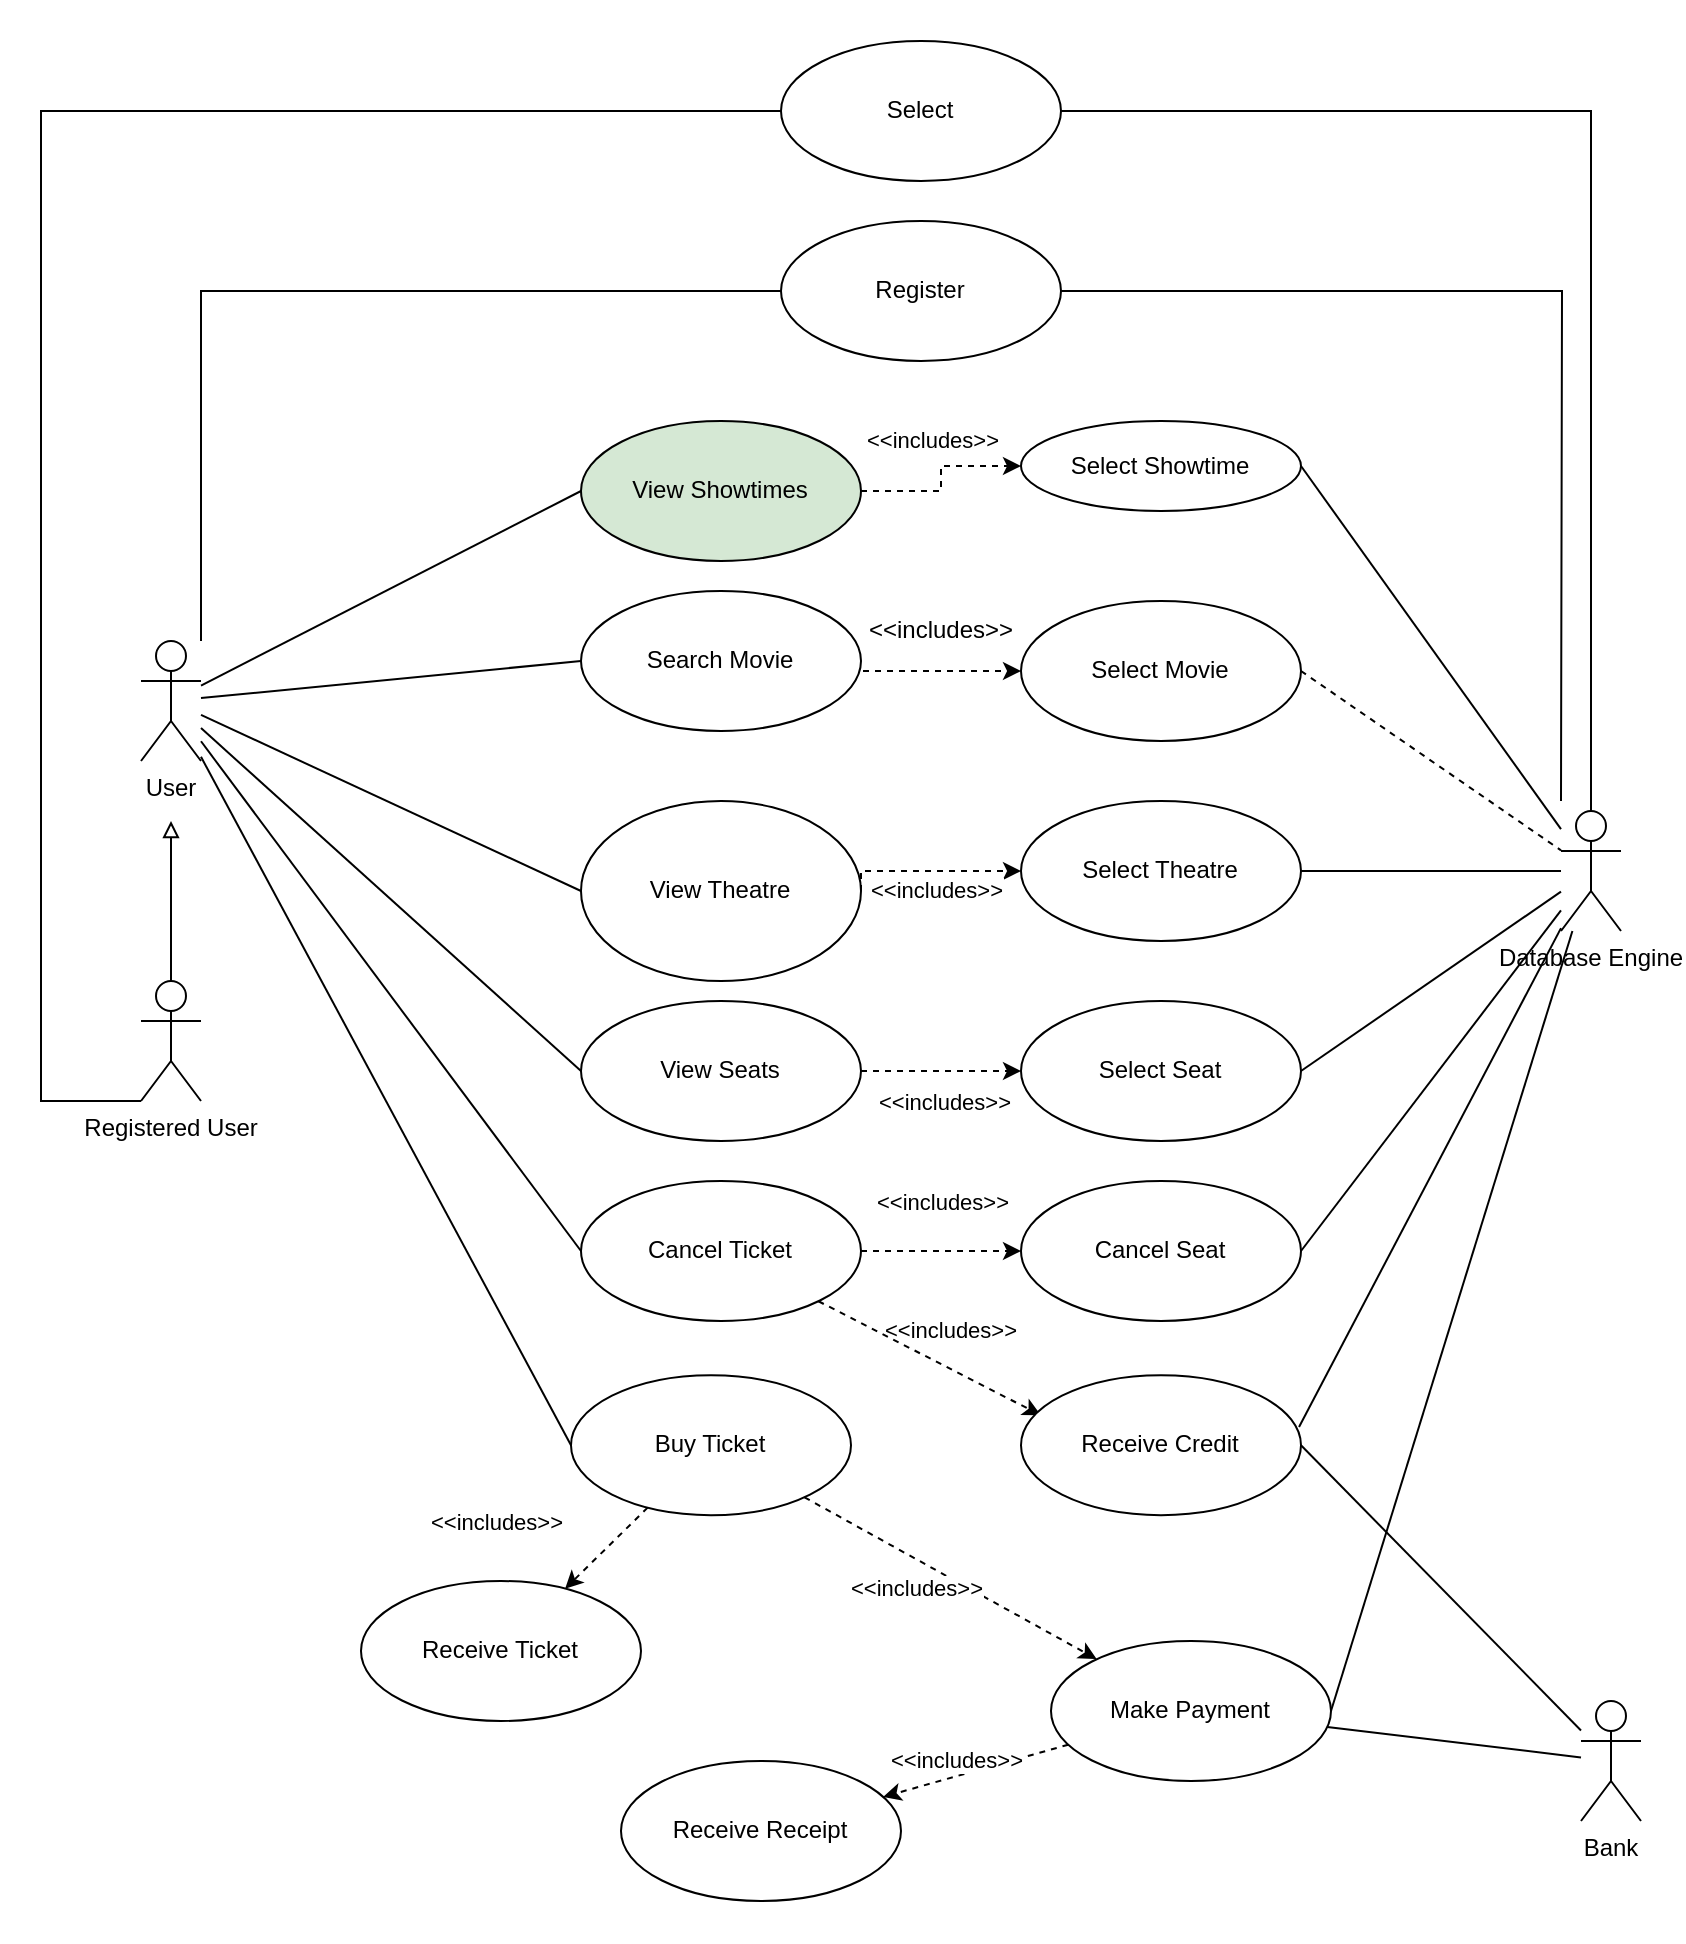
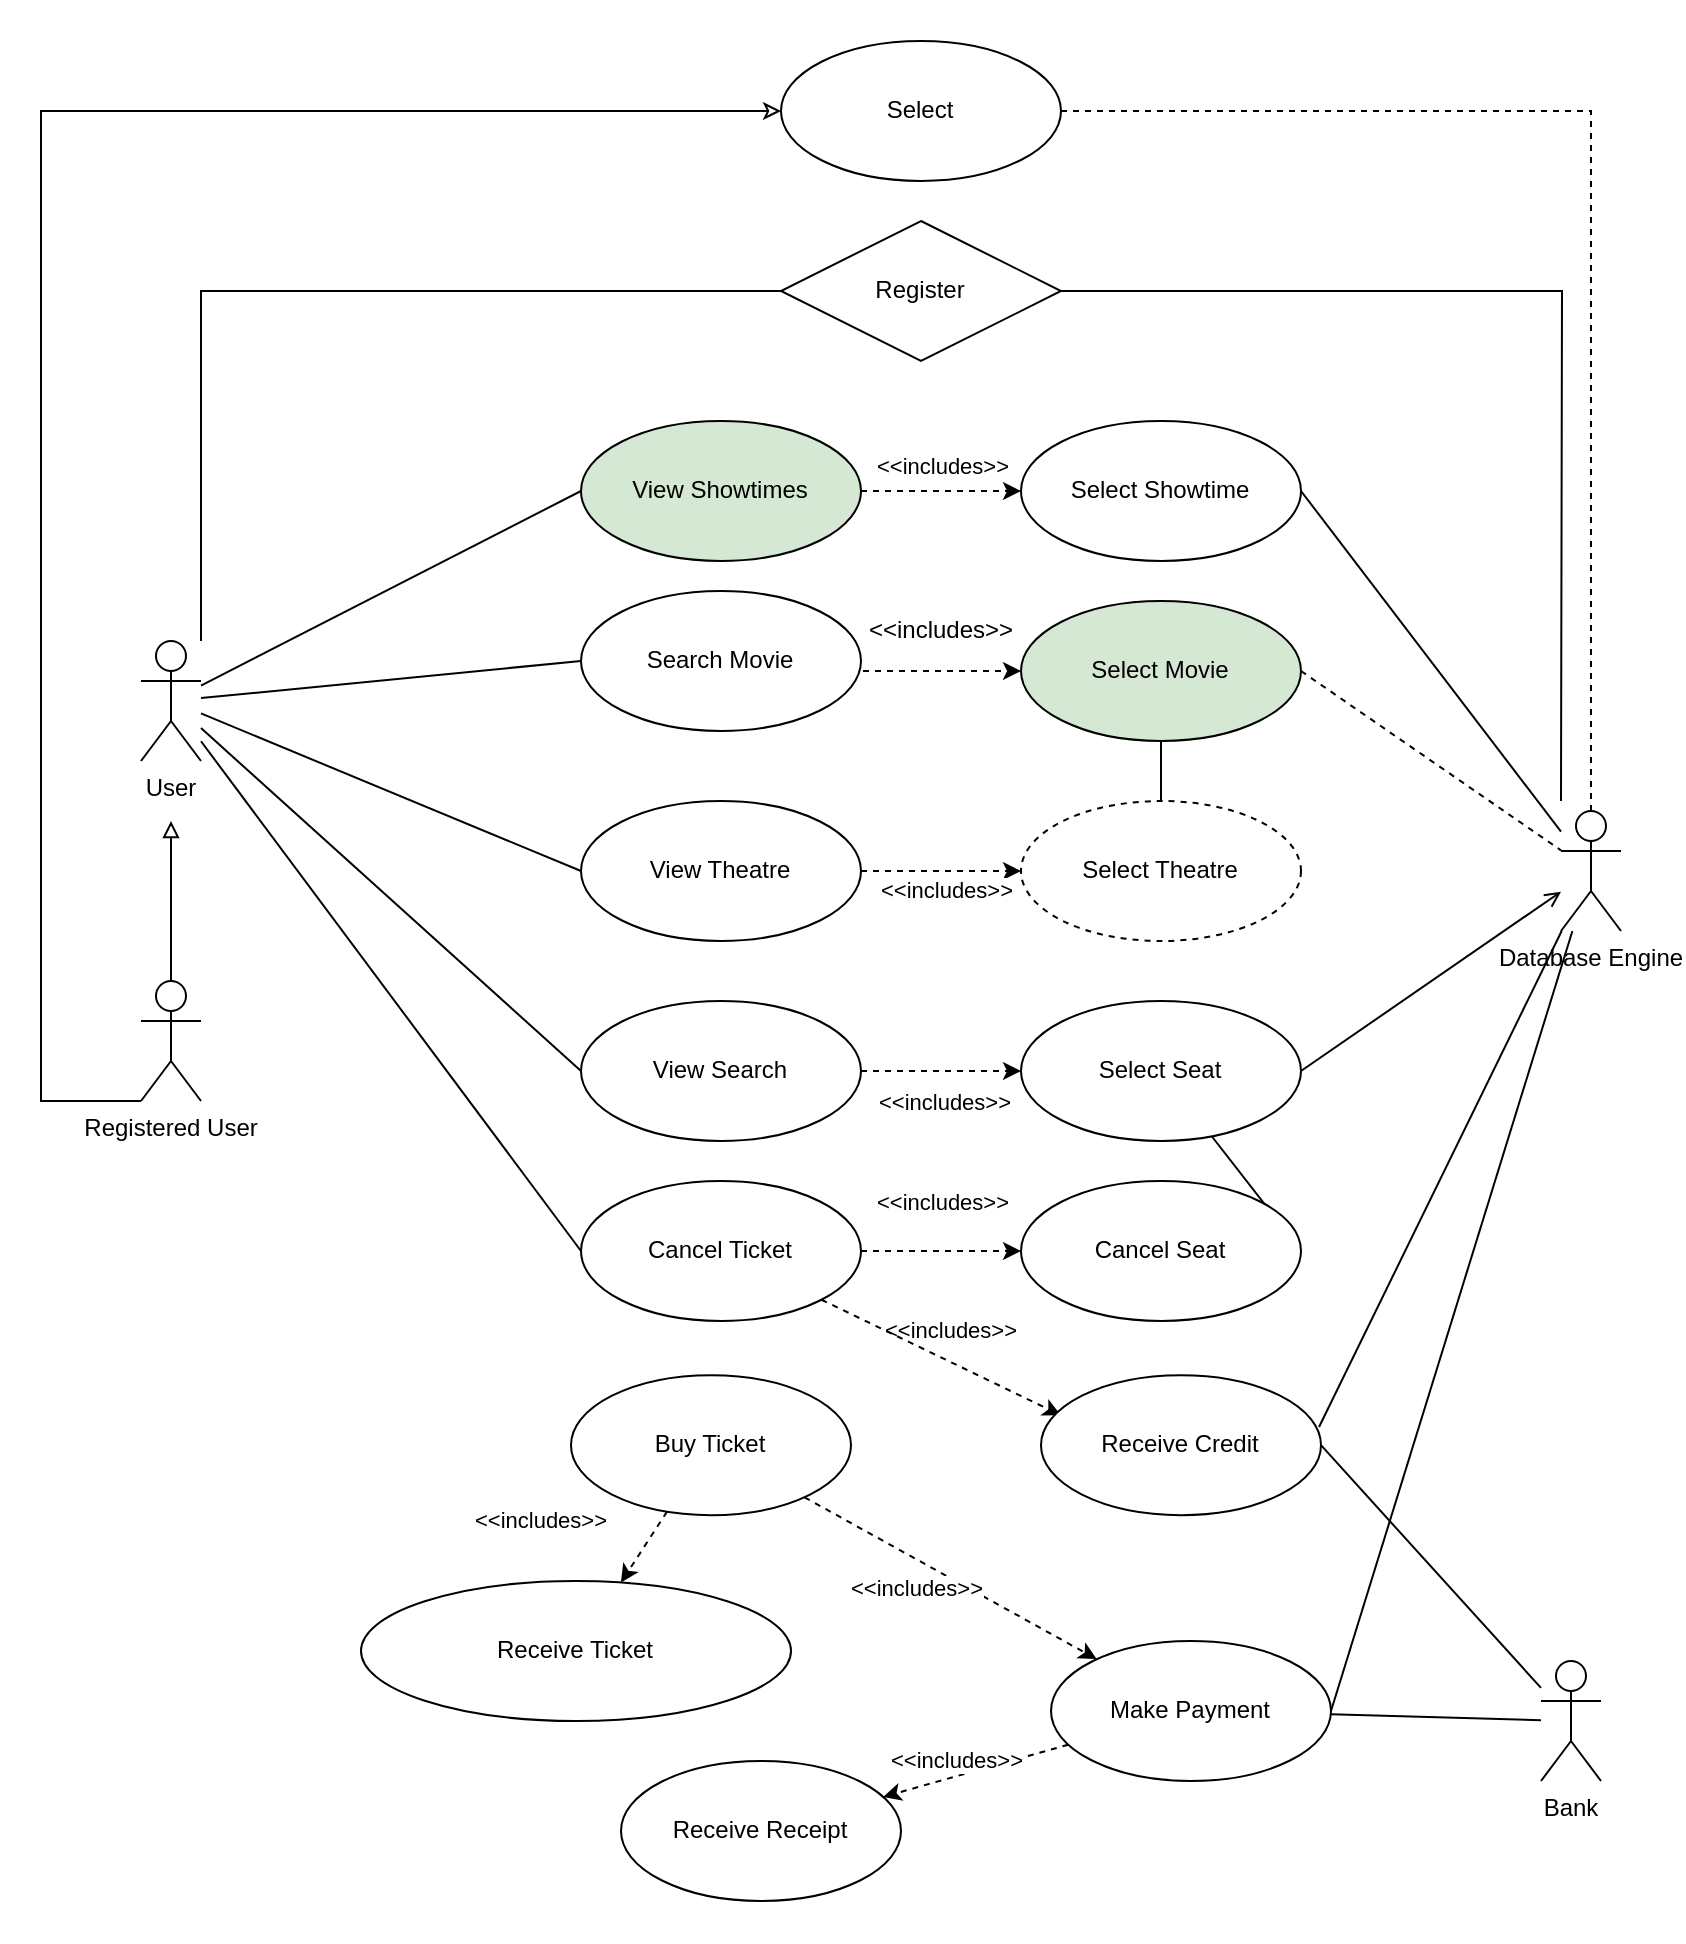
(771, 111) -> (766, 111)
(1591, 194) -> (1591, 194)
(921, 291) -> (921, 291)
(1161, 466) -> (1161, 491)
(1161, 671) -> (1161, 671)
(1161, 871) -> (1161, 871)
(1431, 871) -> (1161, 771)
(721, 891) -> (721, 871)
(1556, 895) -> (1554, 896)
(721, 1071) -> (721, 1071)
(1431, 1081) -> (1238, 1169)
(387, 1103) -> none
(1161, 1445) -> (1181, 1445)
(501, 1651) -> (576, 1651)
(1611, 1761) -> (1571, 1721)
